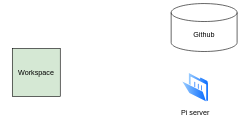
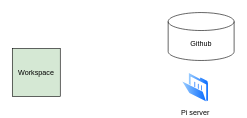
(204, 27) -> (201, 36)
